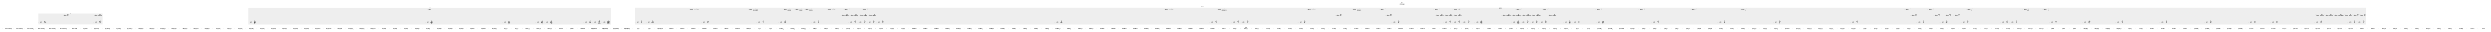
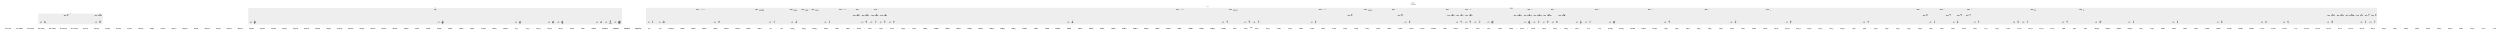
none -> (406, 29)
(748, 29) -> (693, 29)
